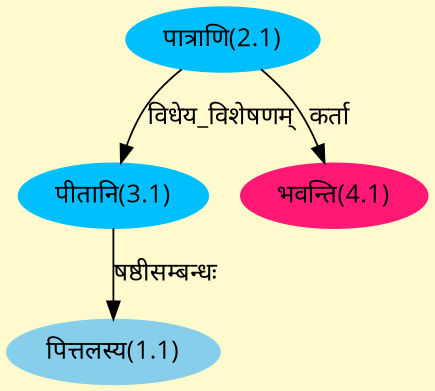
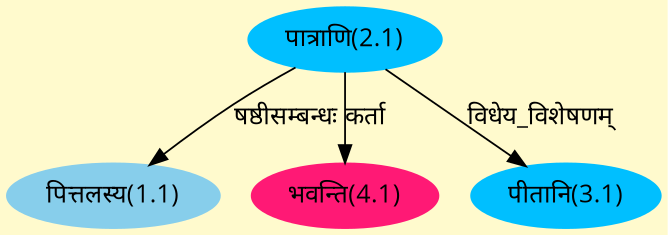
(113, 265) -> (228, 108)
